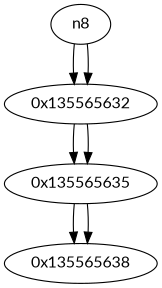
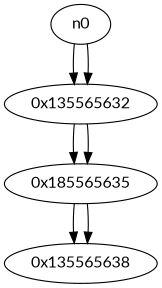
(81, 24) -> (81, 24)
(81, 184) -> (81, 184)
